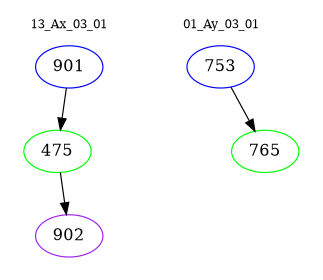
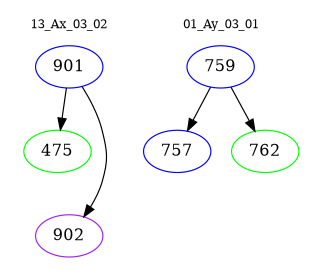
(69, 25) -> (69, 25)
(221, 67) -> (221, 67)
none -> (177, 151)
(265, 151) -> (265, 151)
(63, 188) -> (106, 146)
